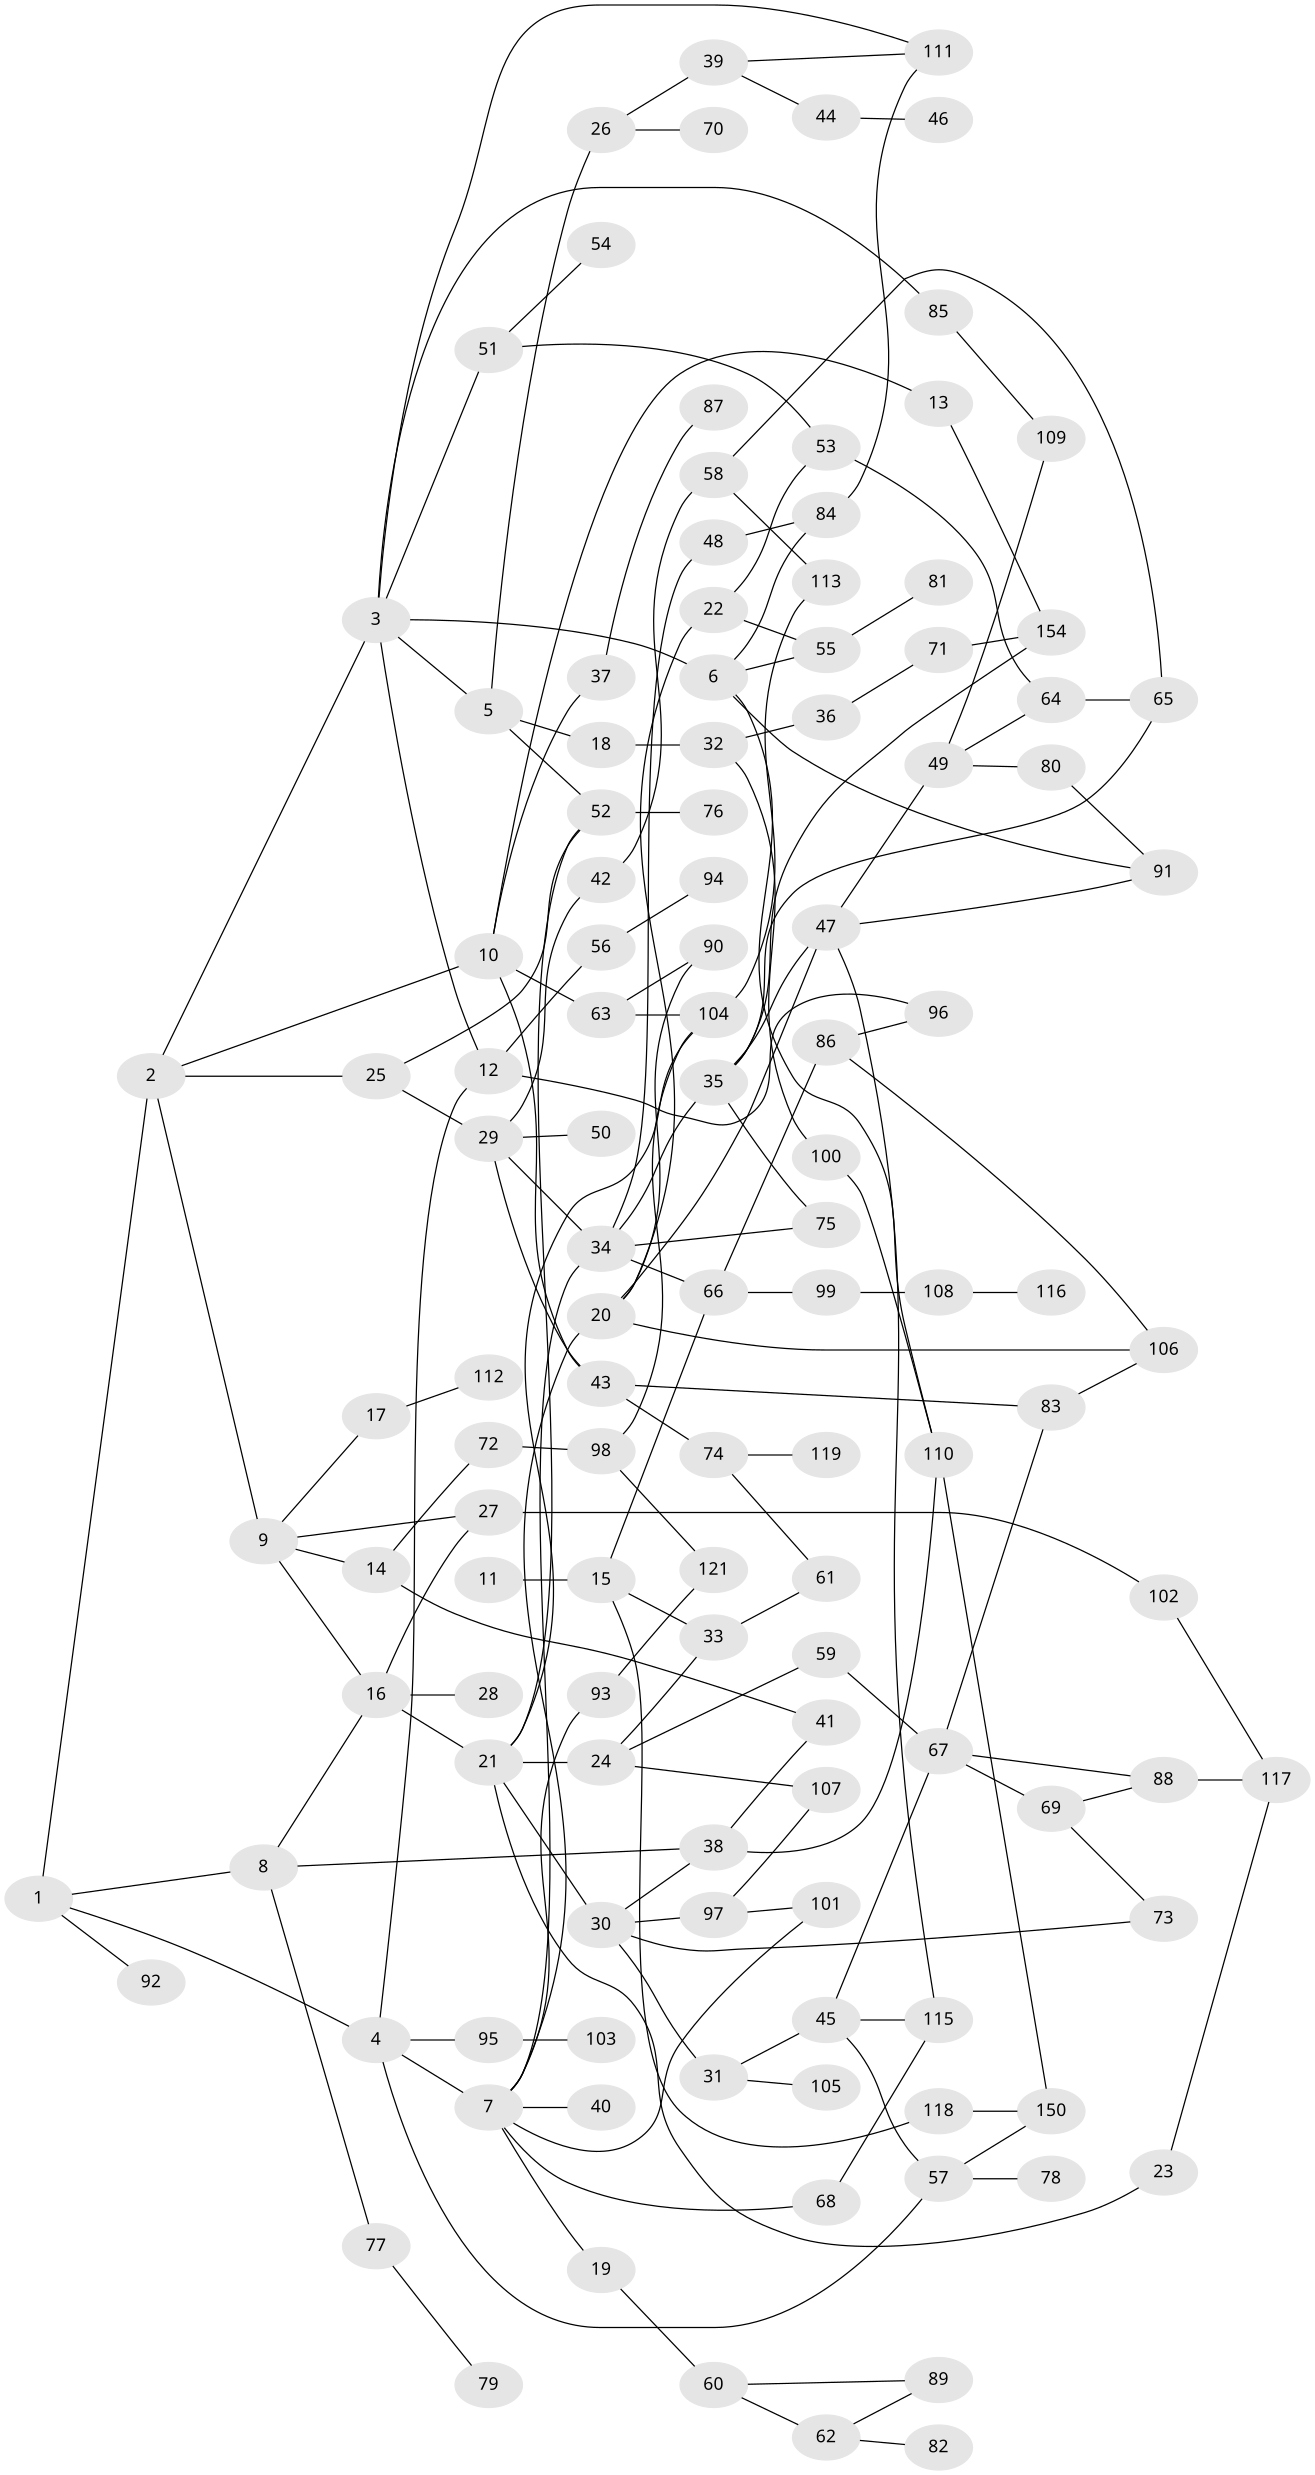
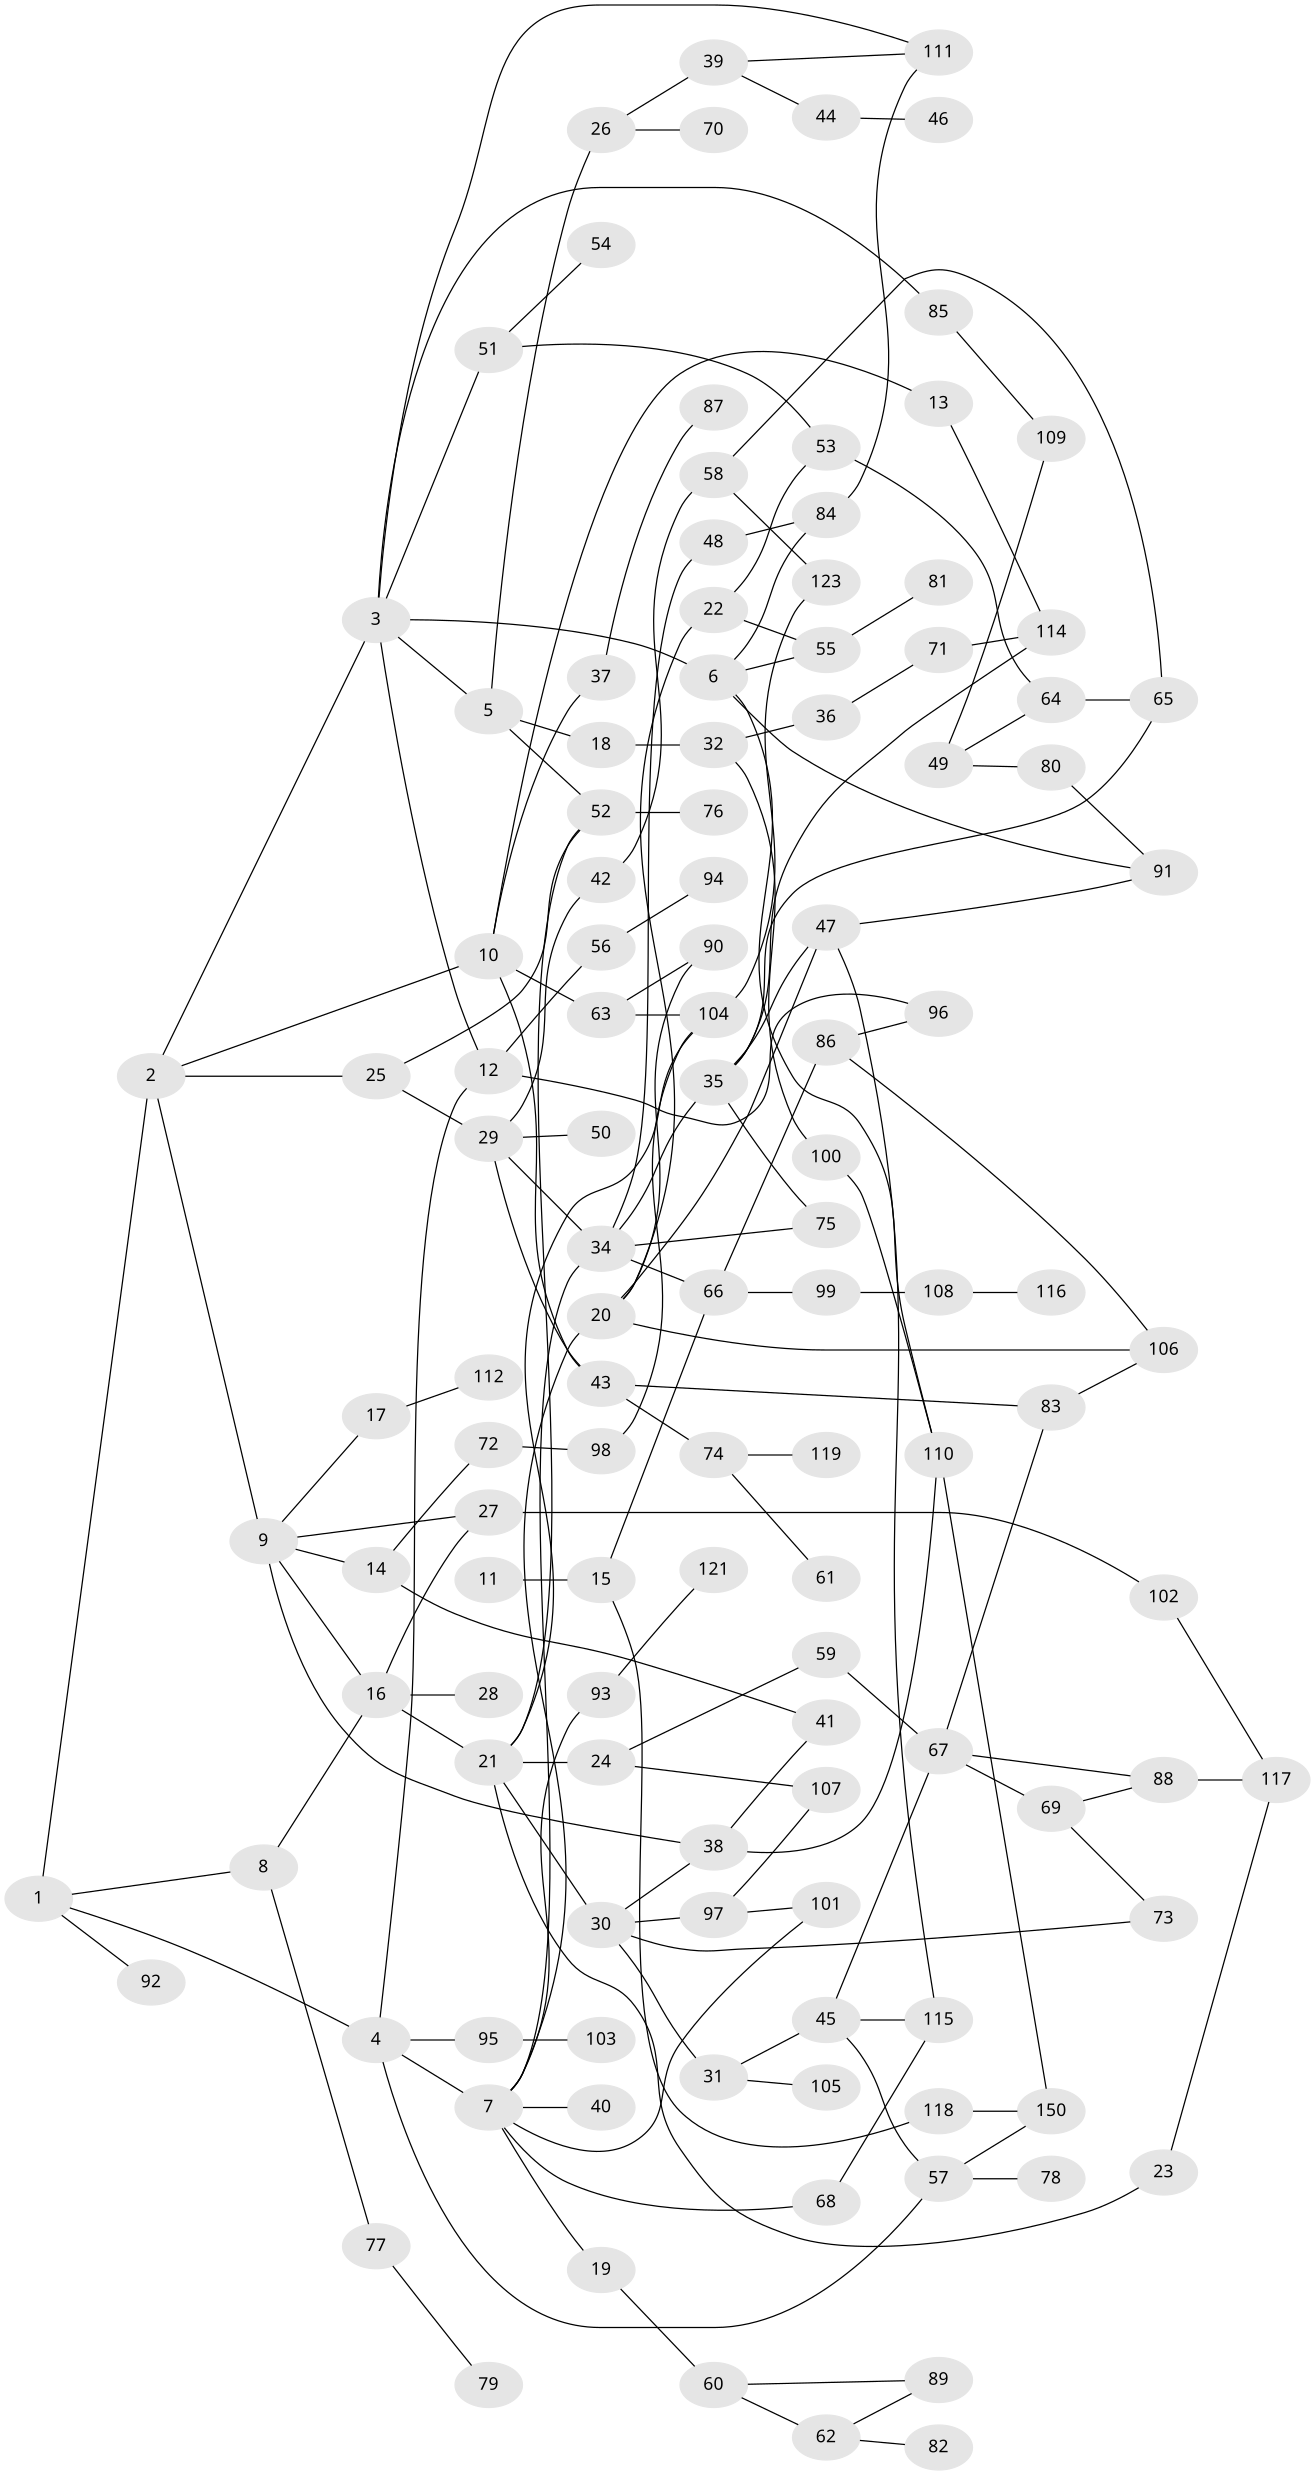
(826, 582) -> (826, 582)
(1051, 632) -> (1051, 632)
(882, 846) -> none
(652, 1505) -> none
(714, 1638) -> none
(489, 1858) -> (415, 1781)
